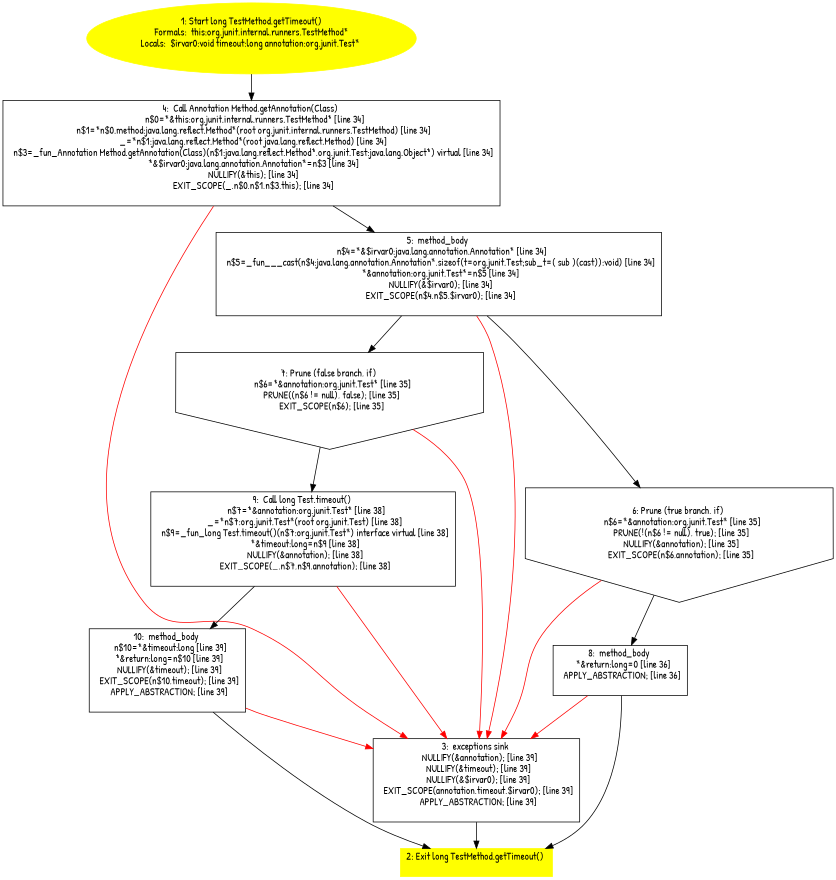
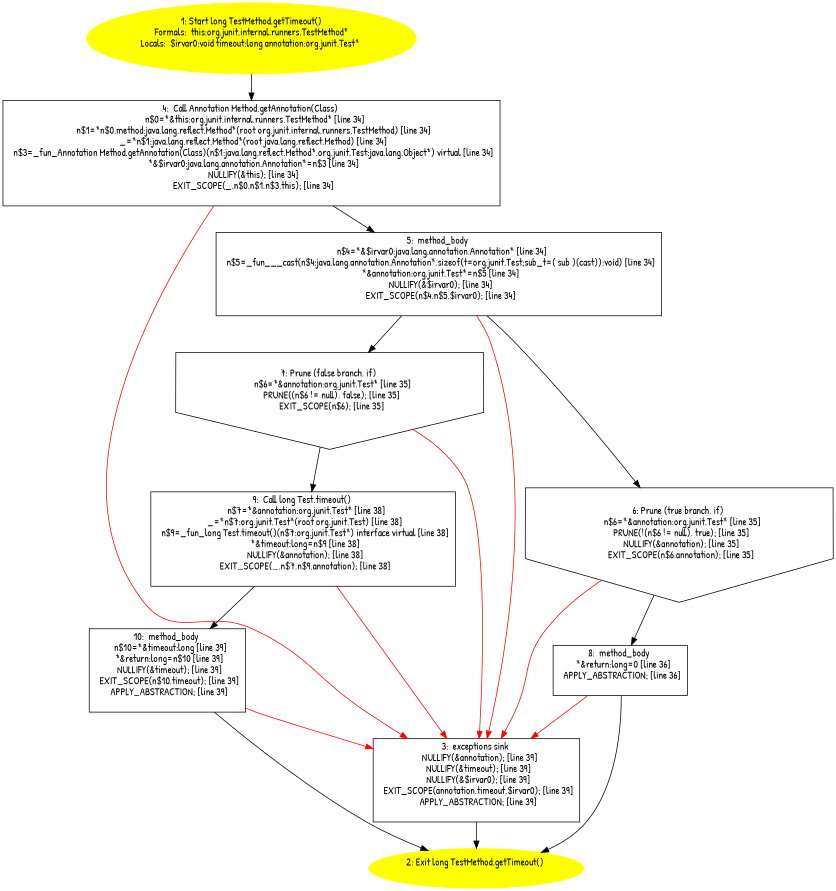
(476, 863) -> (476, 868)
